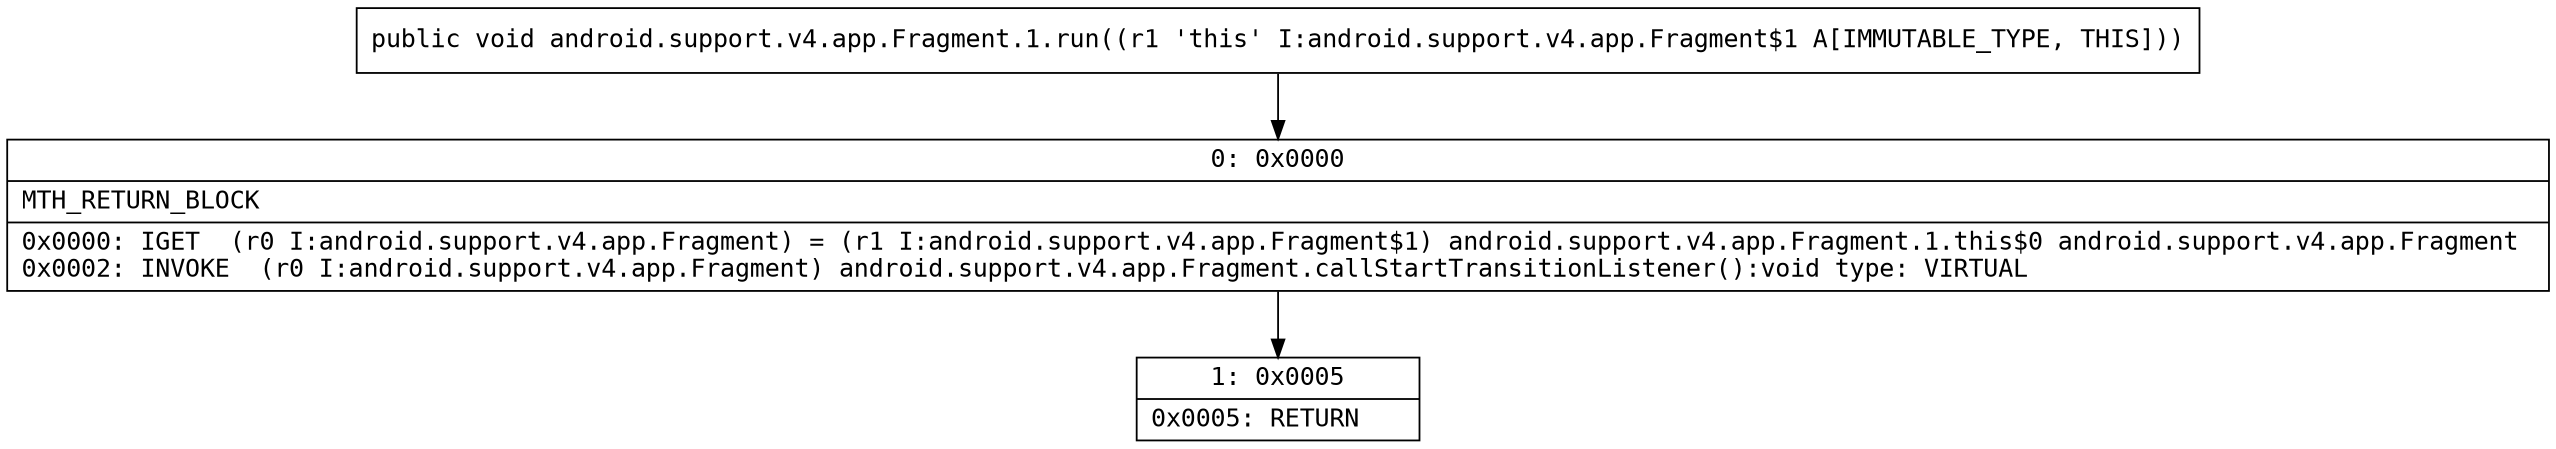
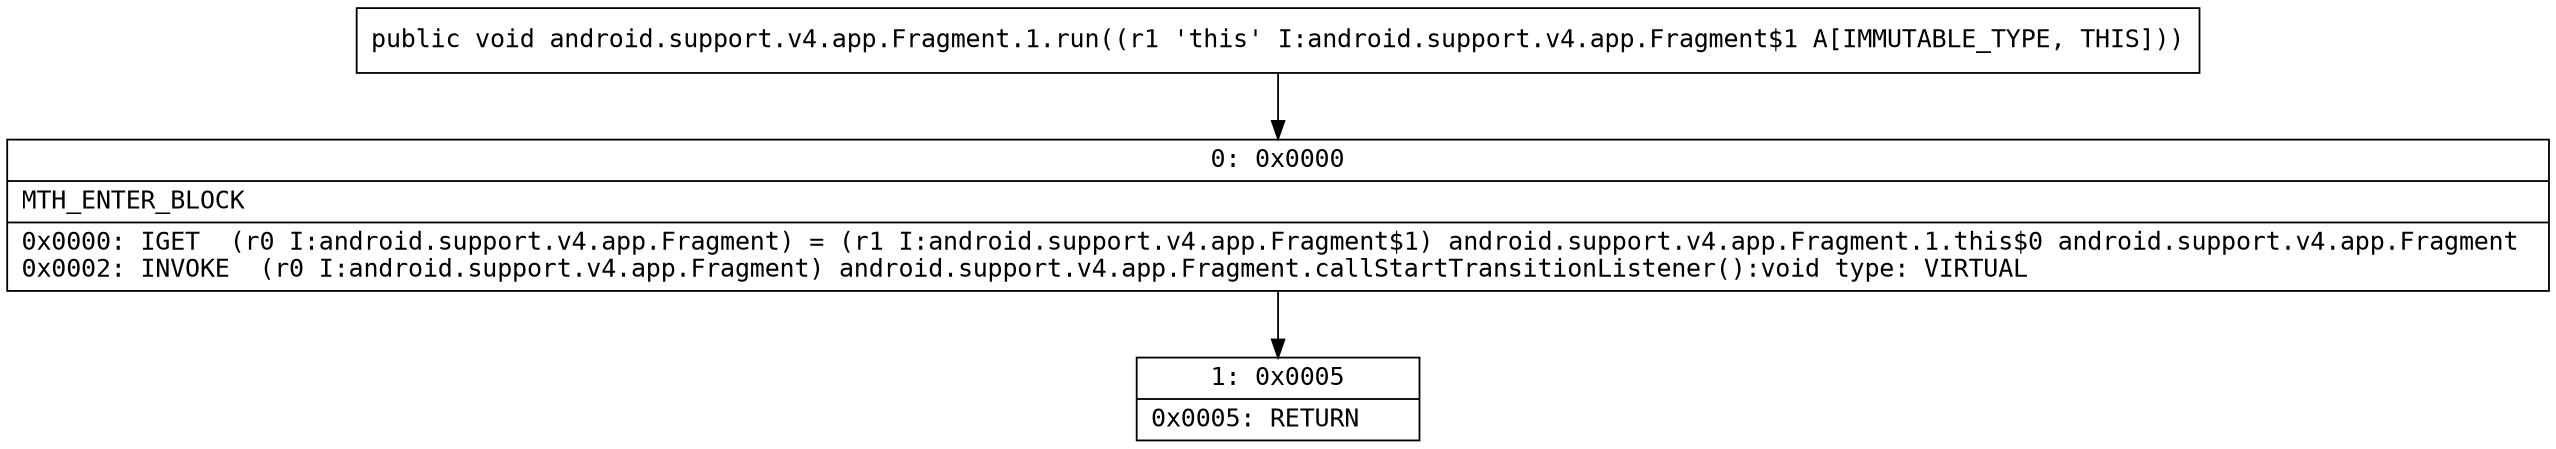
(141, 201) -> (133, 201)
